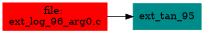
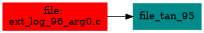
(167, 17) -> (167, 17)
